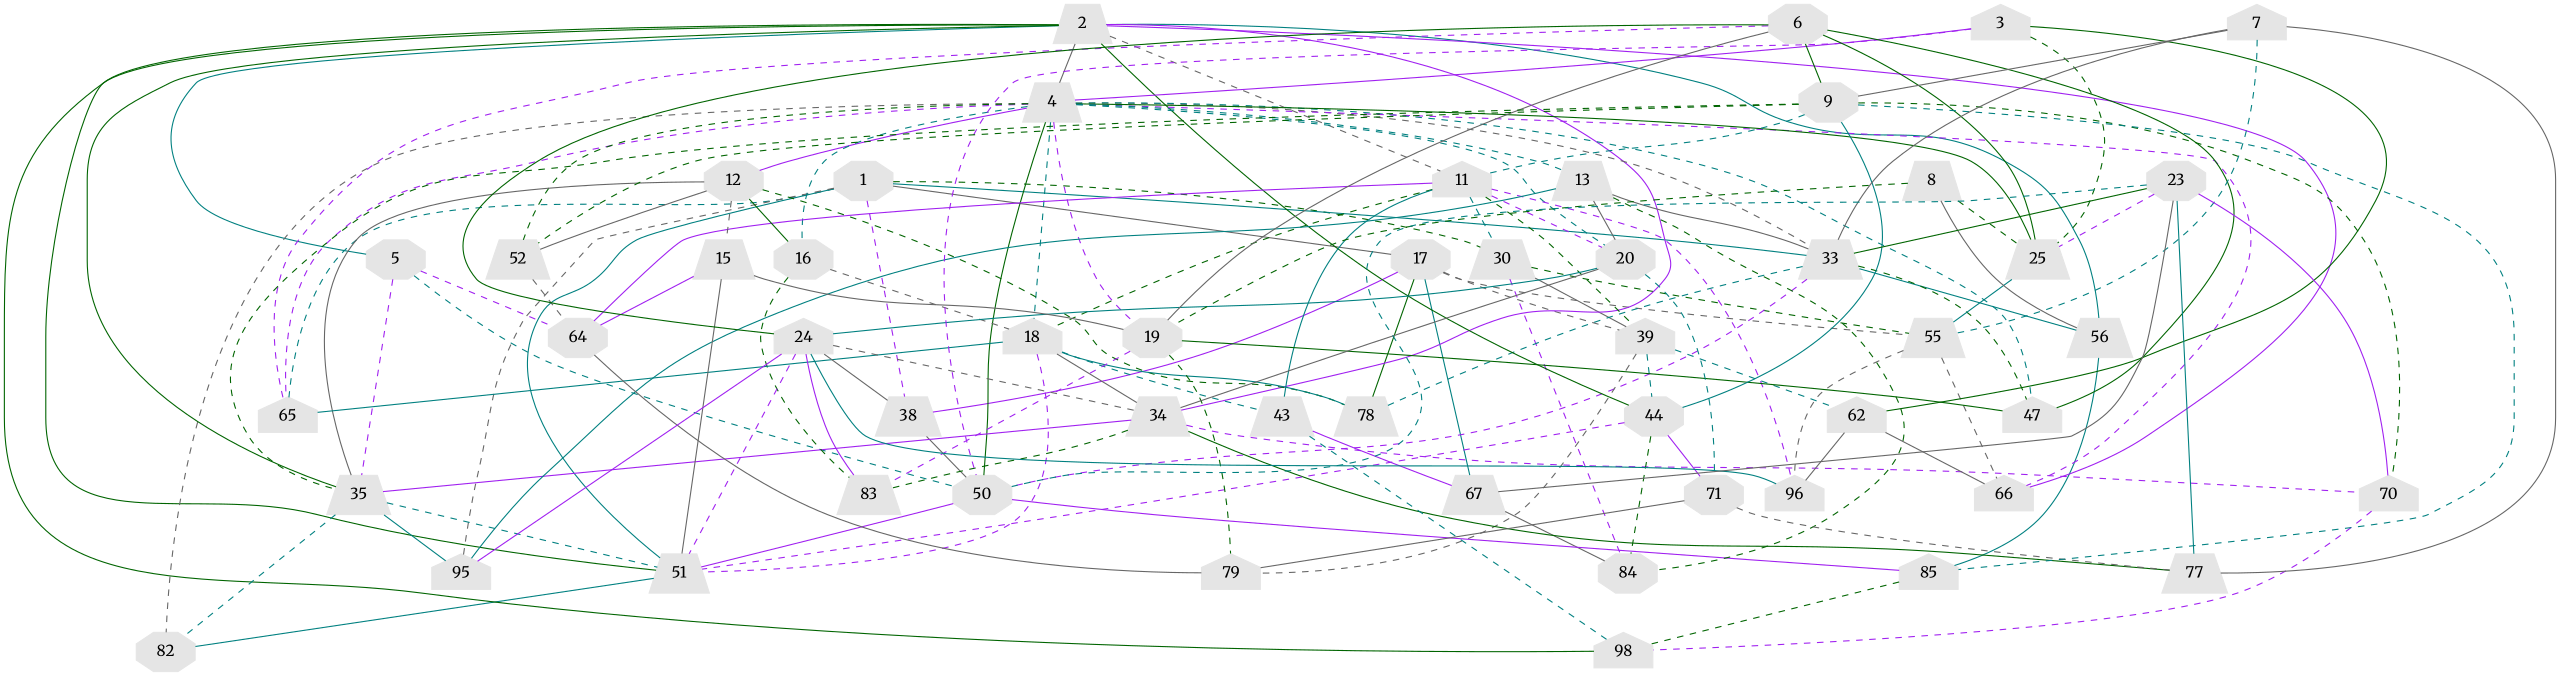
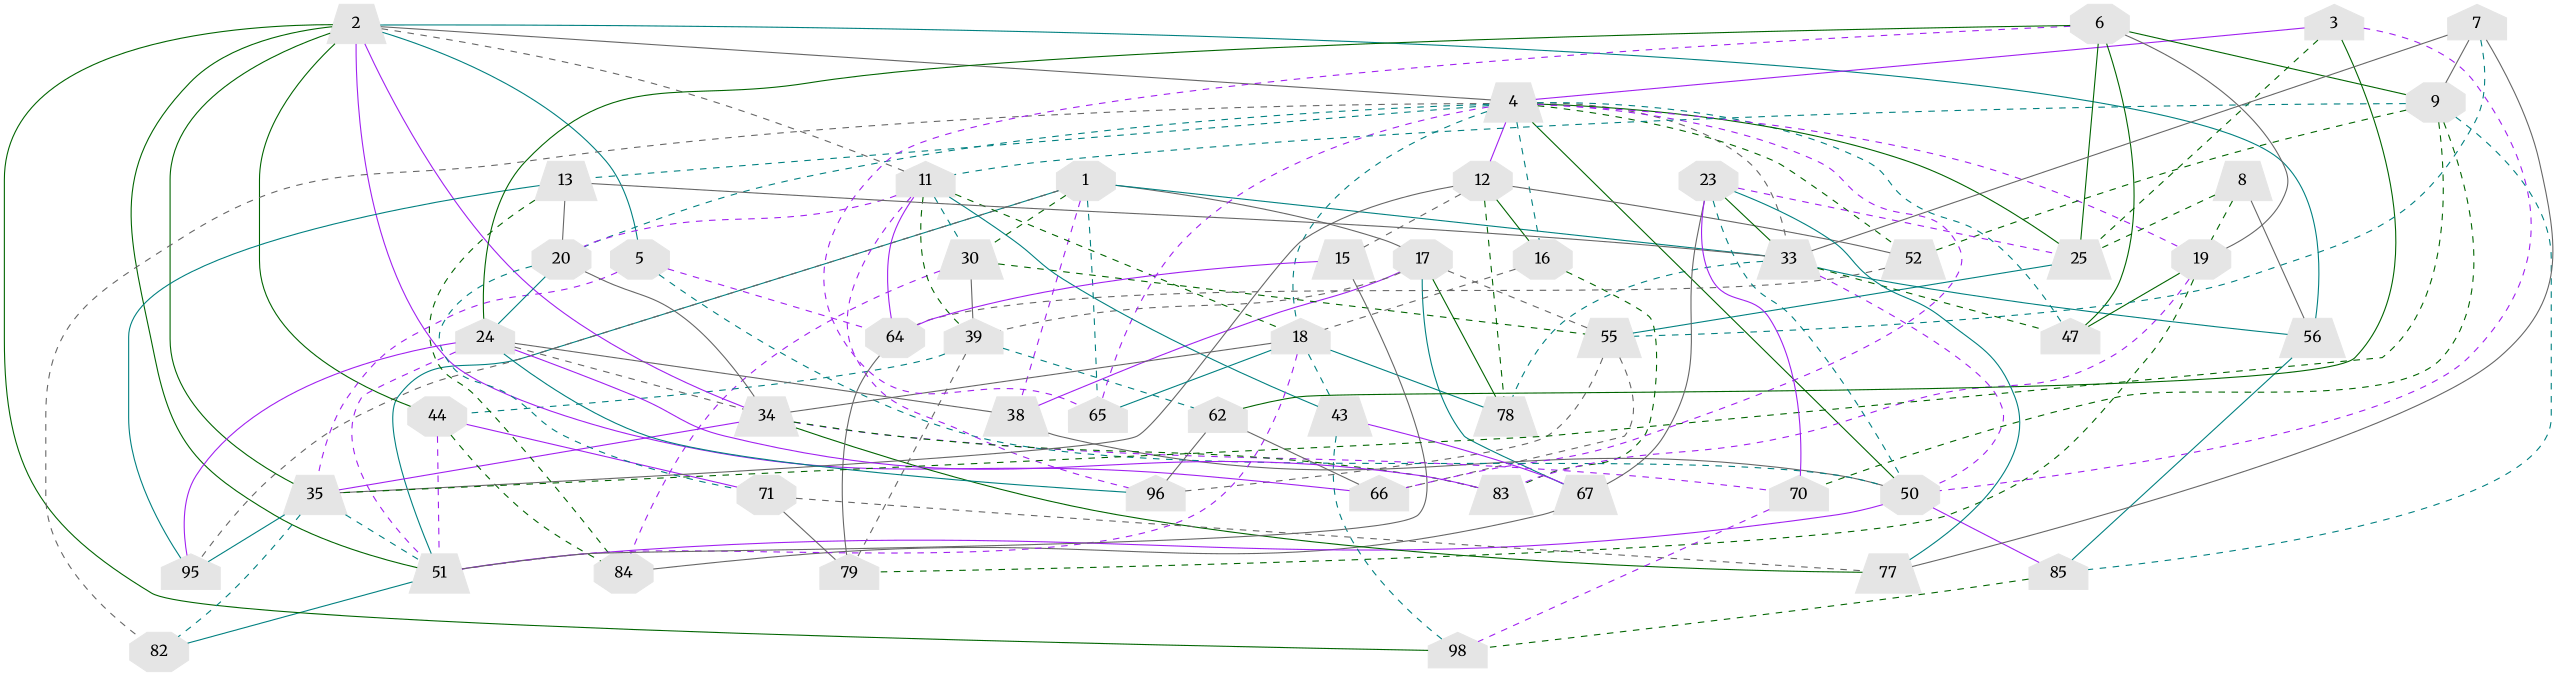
(910, 303) -> none
(1853, 306) -> none
